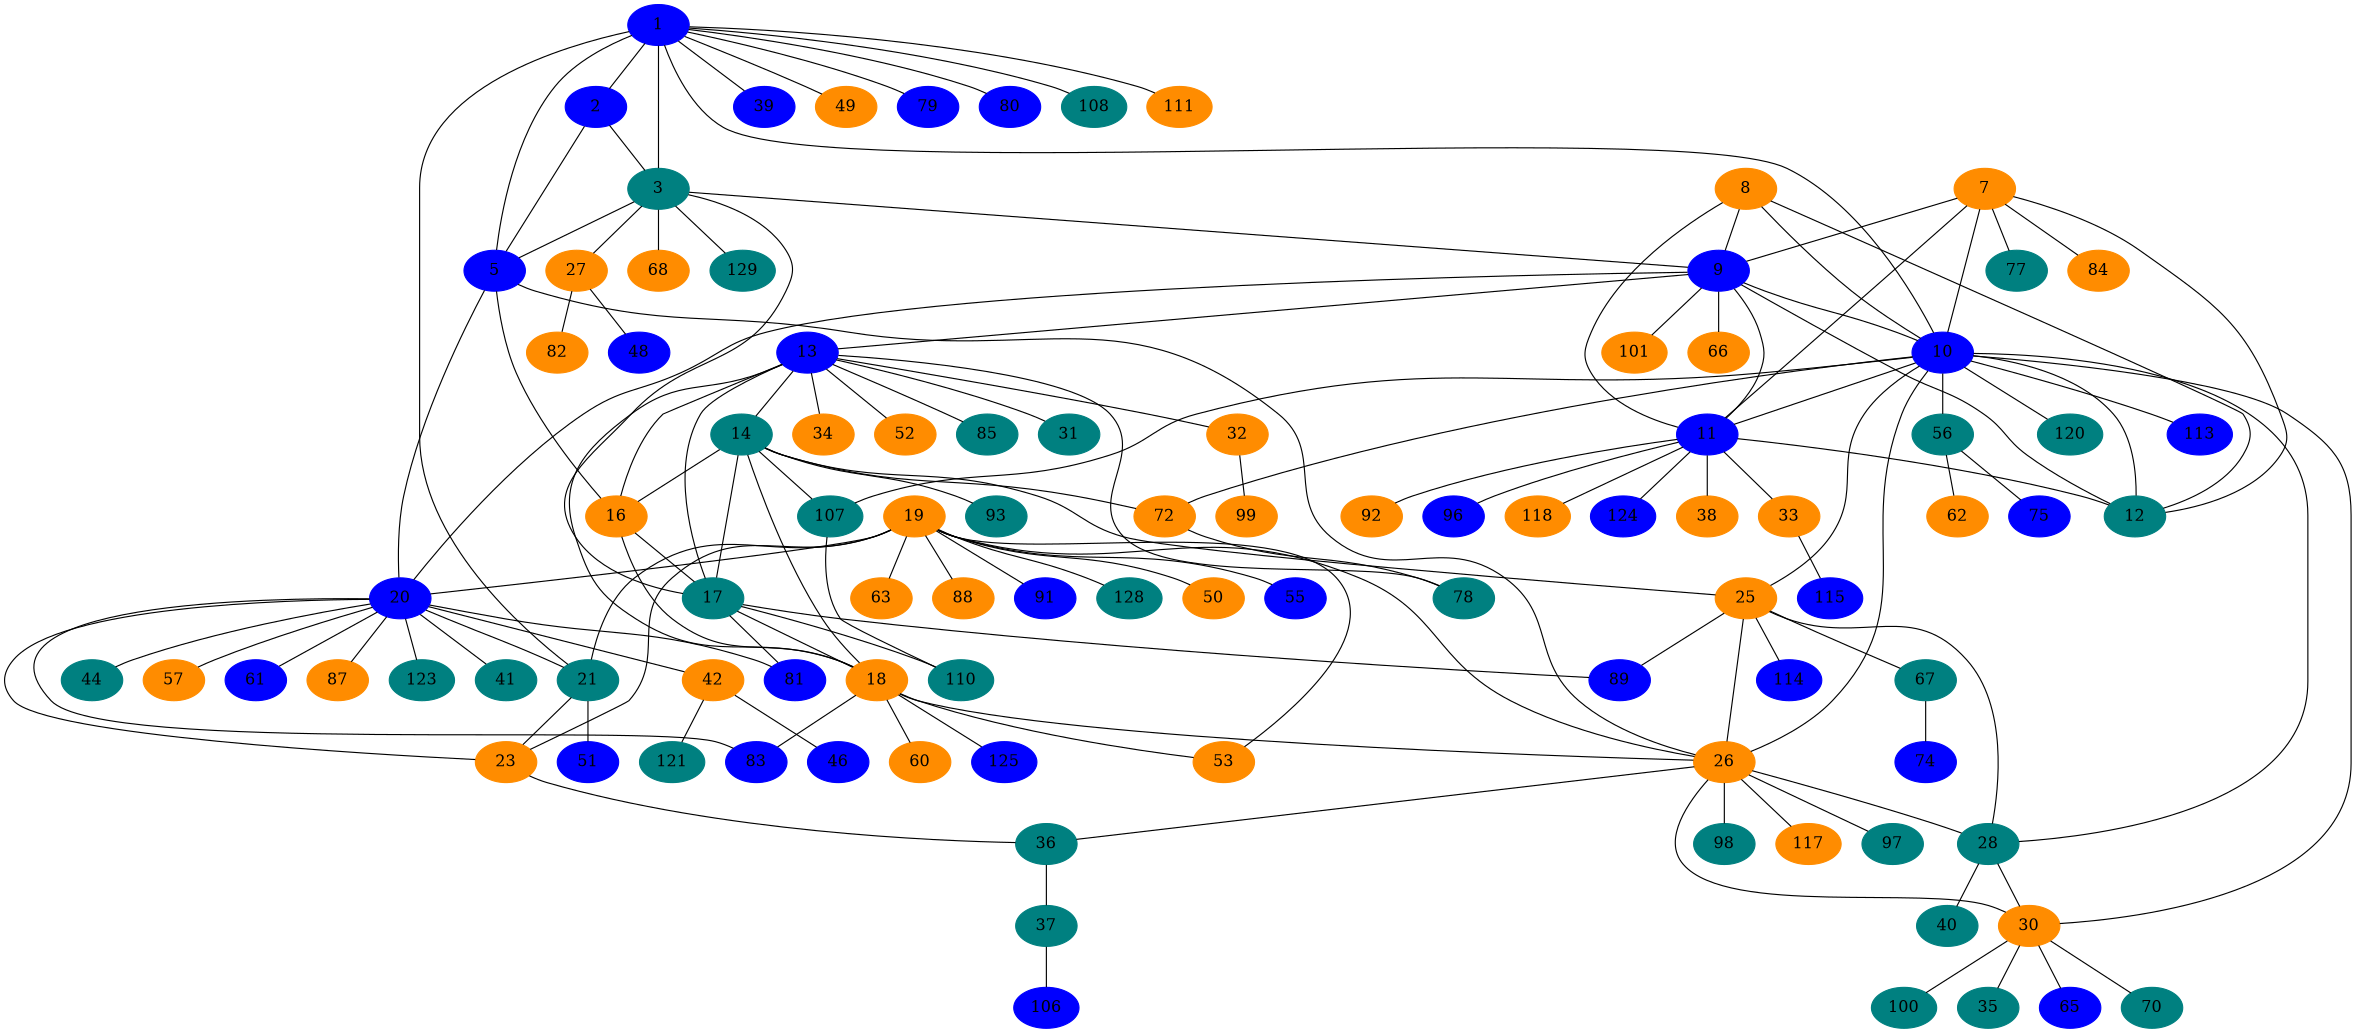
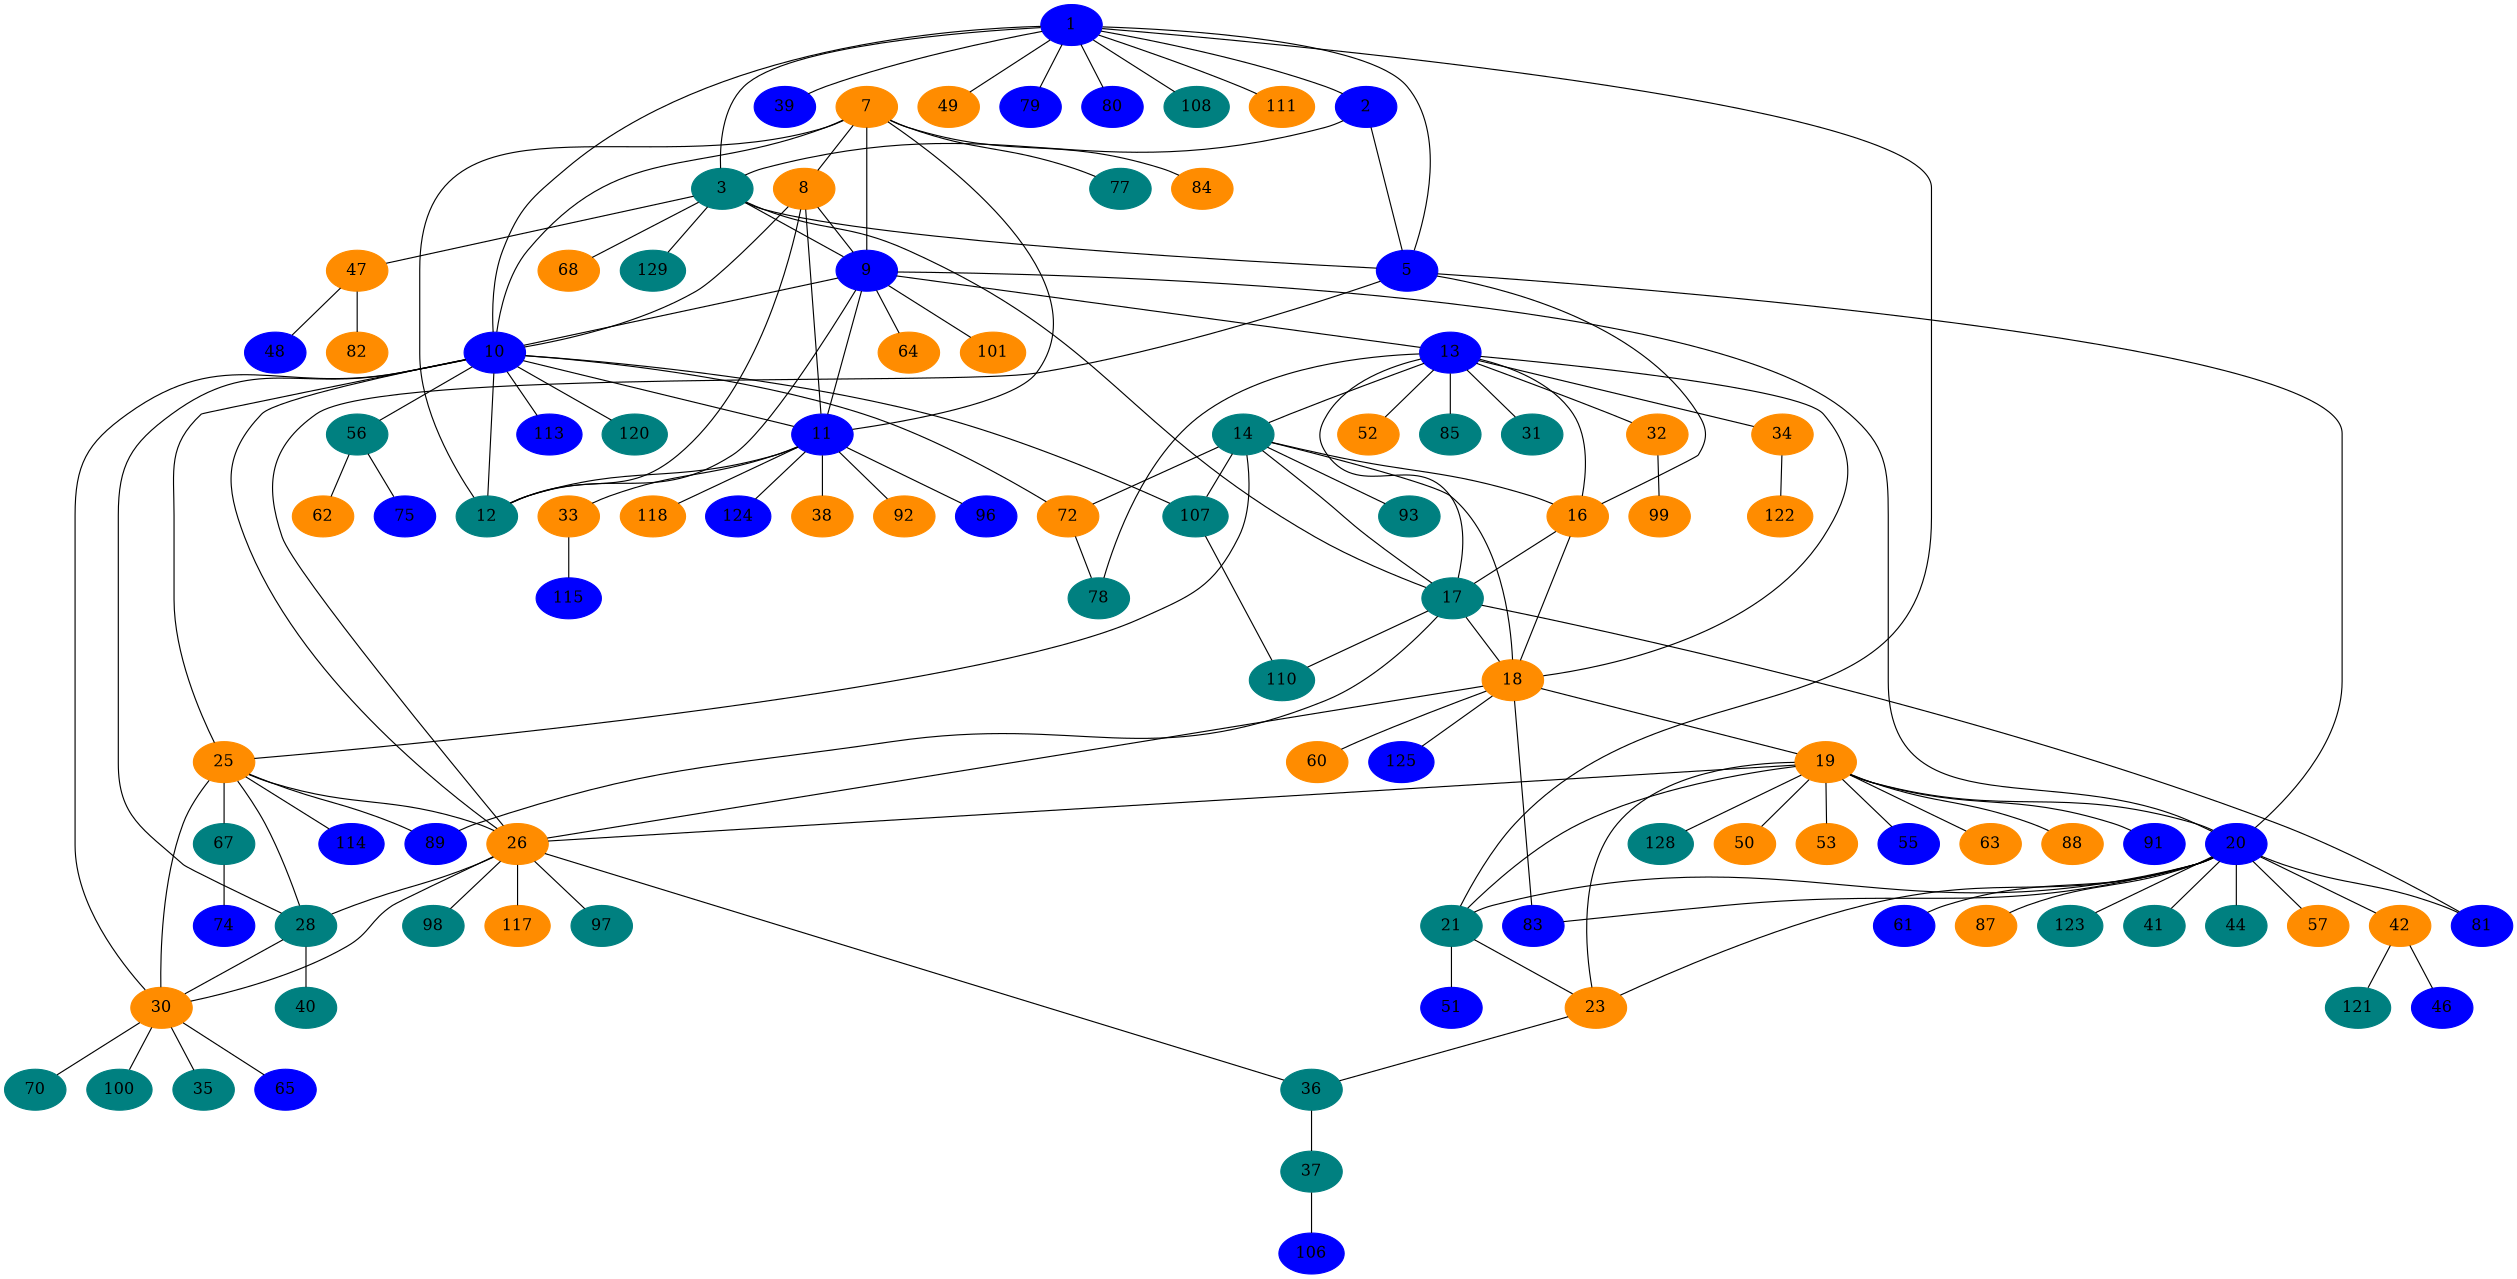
none -> (837, 146)
(577, 271) -> (357, 271)
(1719, 353) -> (909, 353)
none -> (1780, 516)
(1045, 733) -> (1669, 721)
none -> (169, 879)
